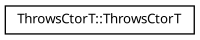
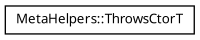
(100, 20) -> (100, 20)
